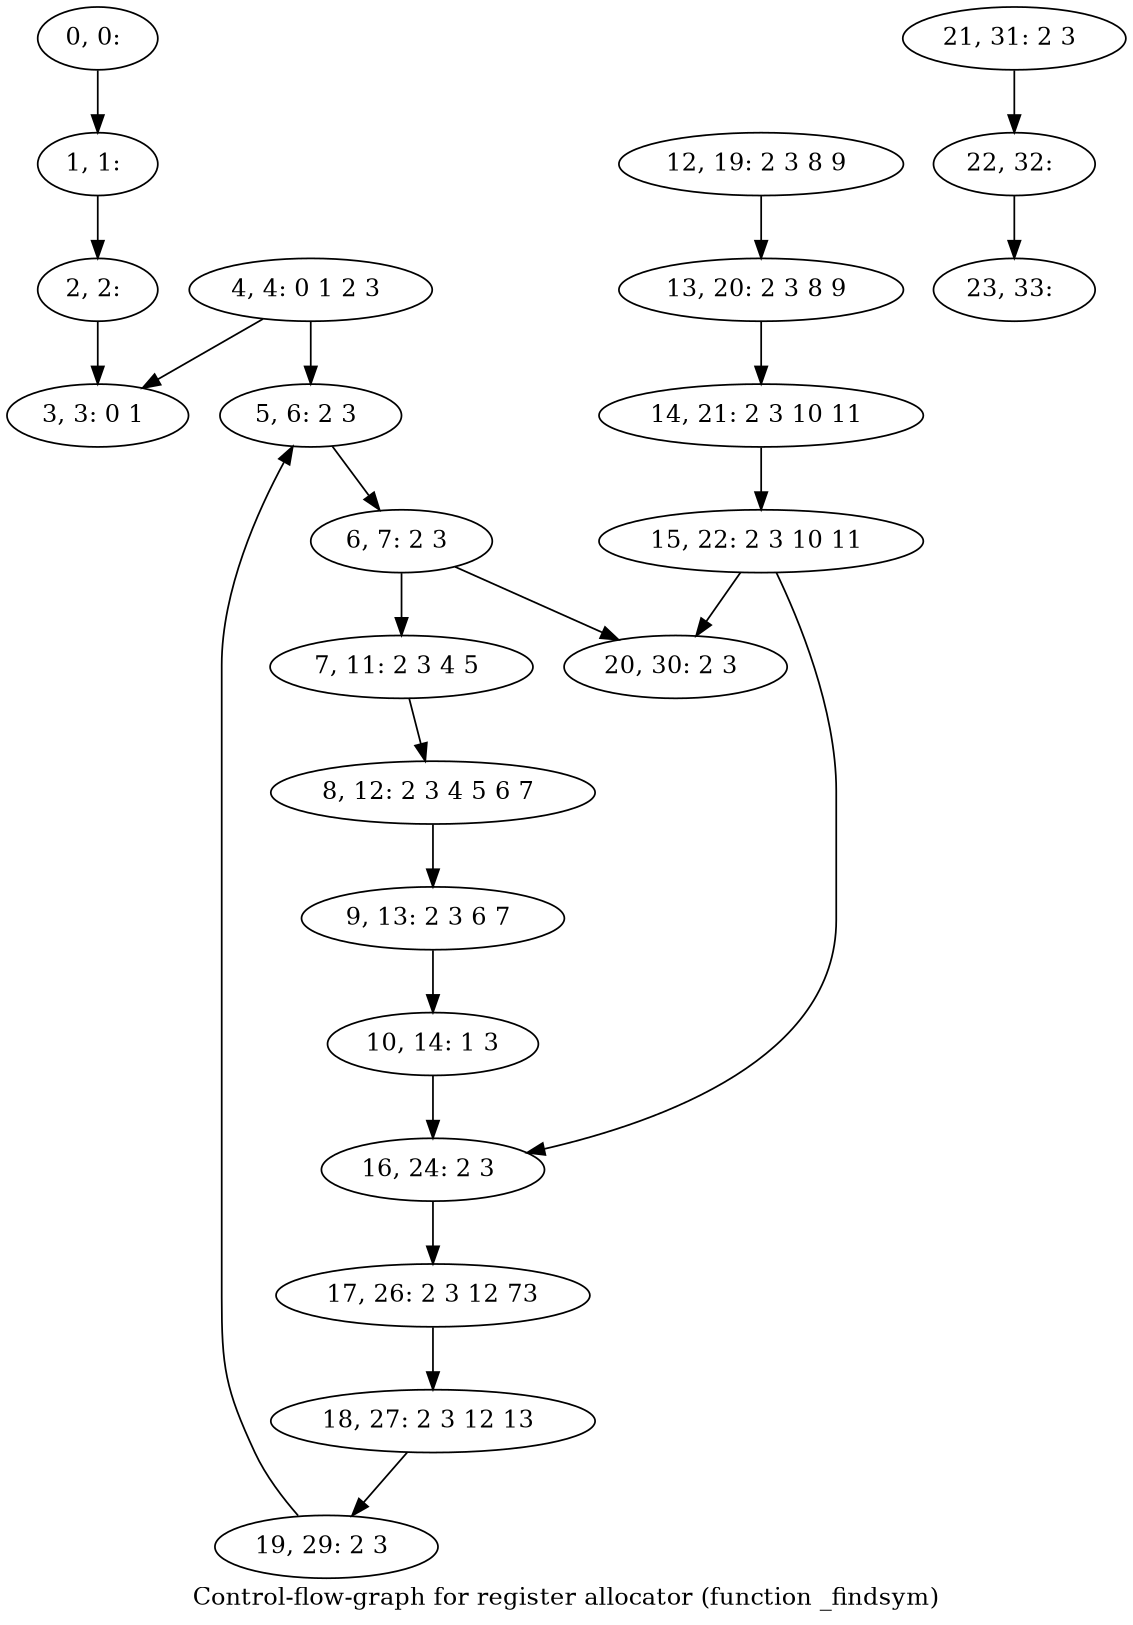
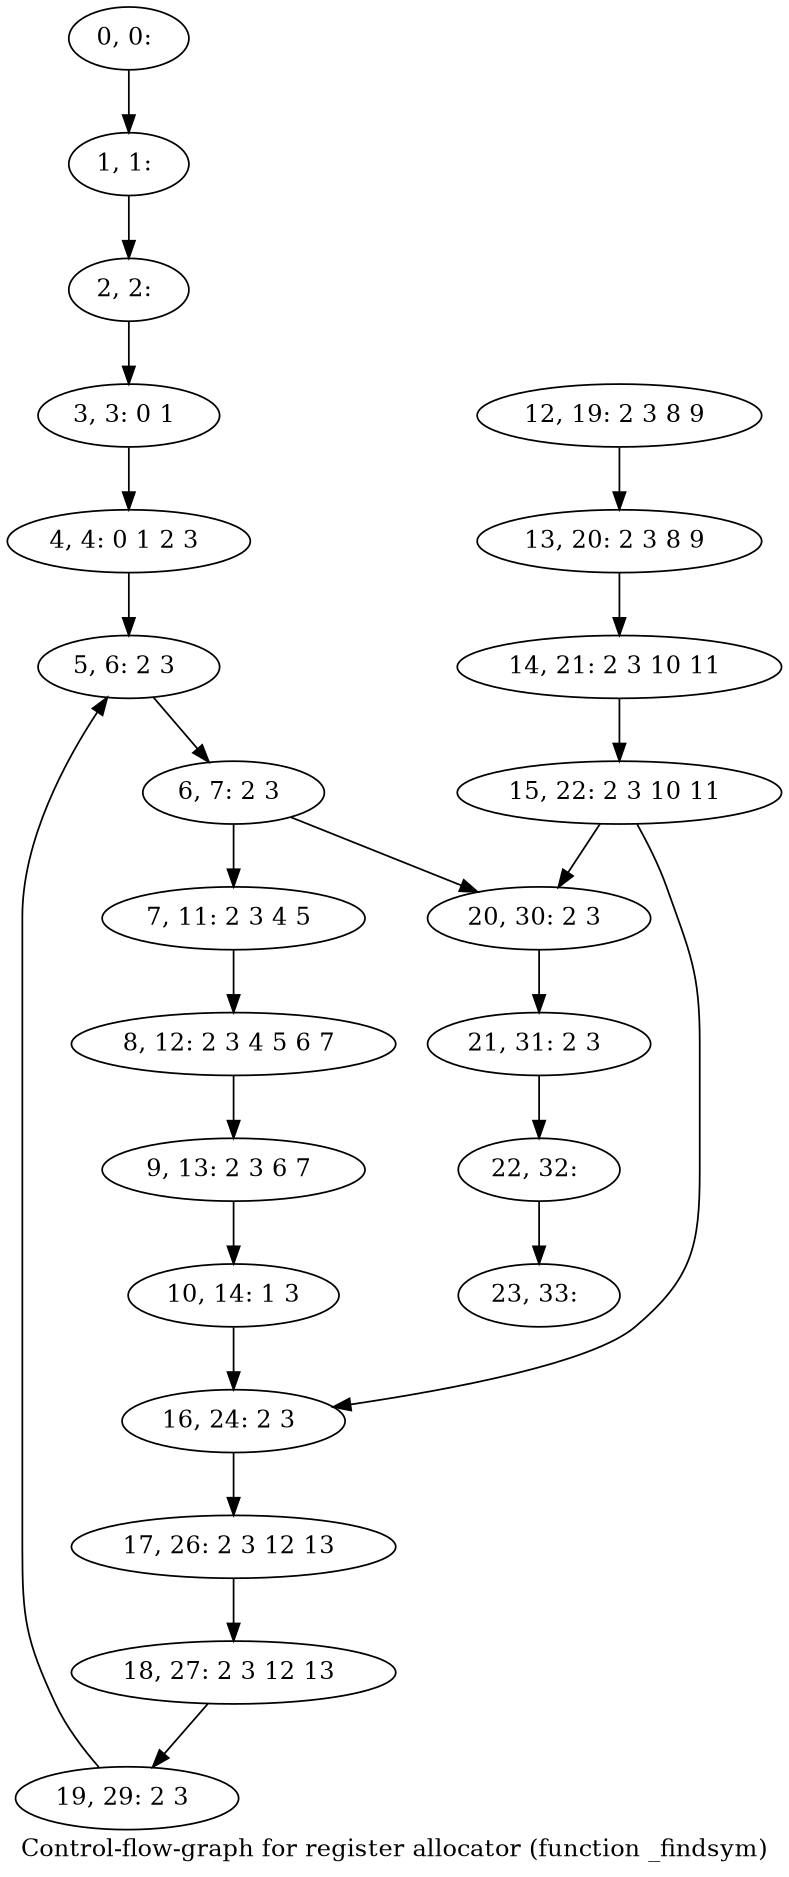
(210, 349) -> (129, 470)
none -> (539, 973)
(433, 1295) -> (234, 1547)
